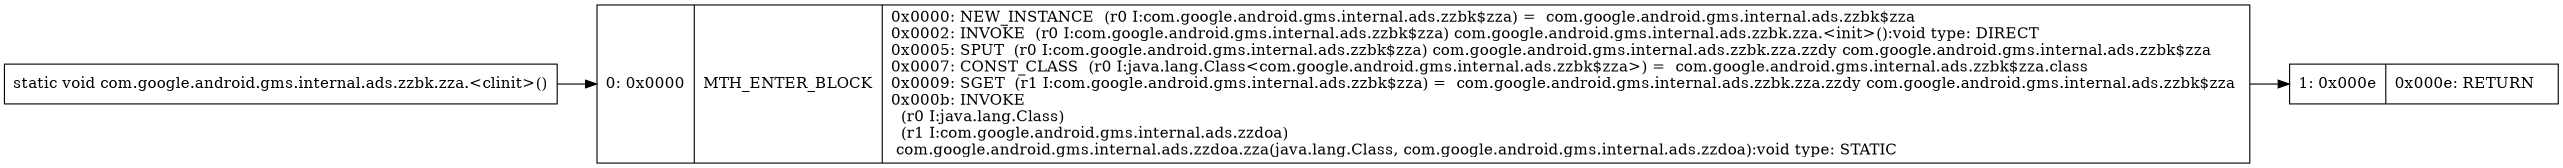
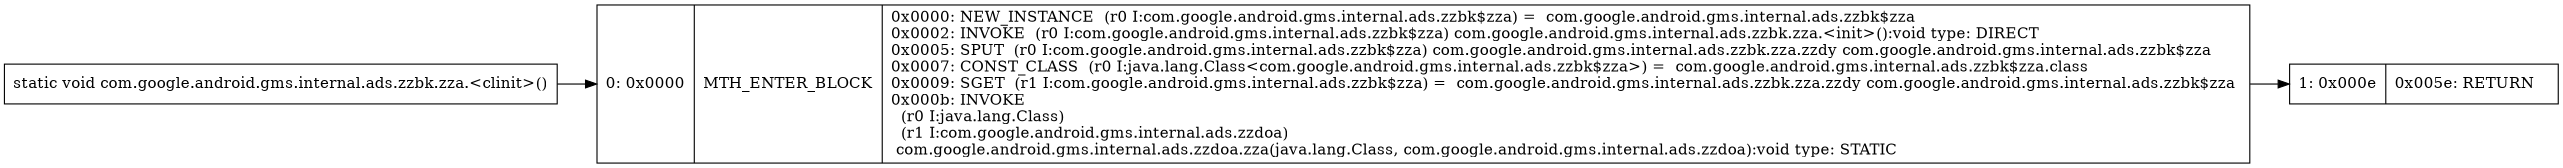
(2472, 83) -> (2472, 83)
